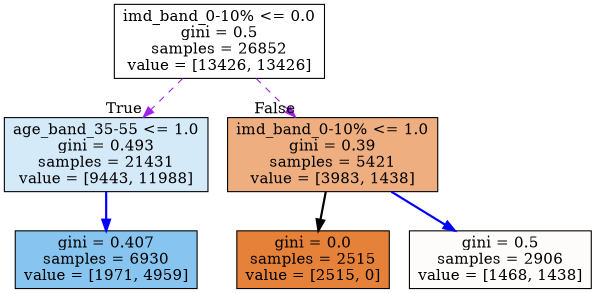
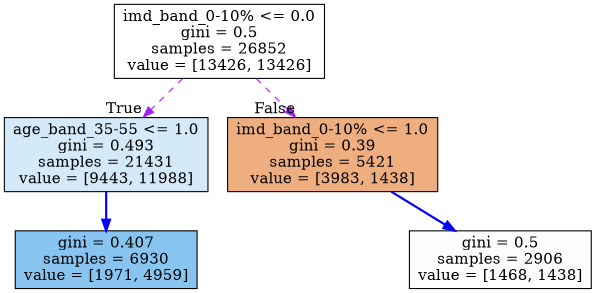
(313, 260) -> none
